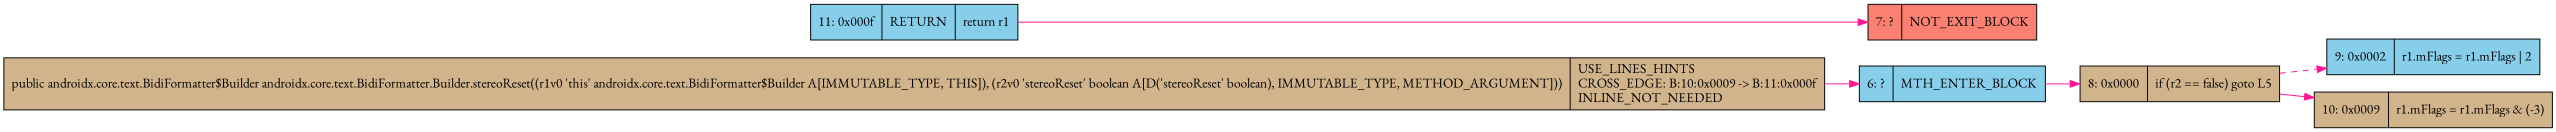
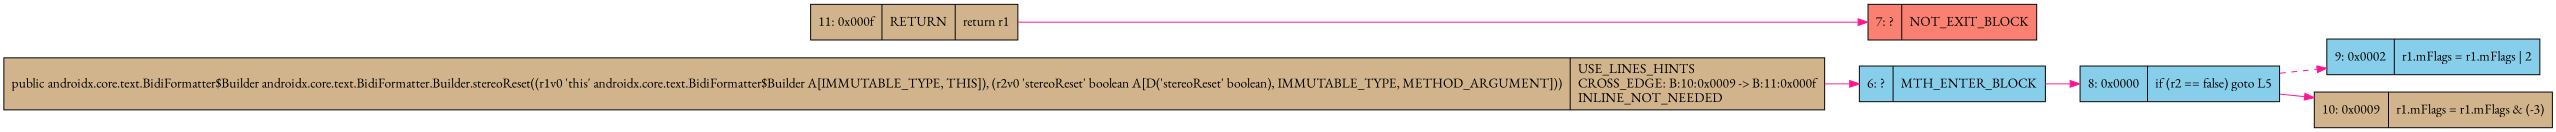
(914, 22) -> (914, 22)
(2180, 84) -> (2180, 84)
